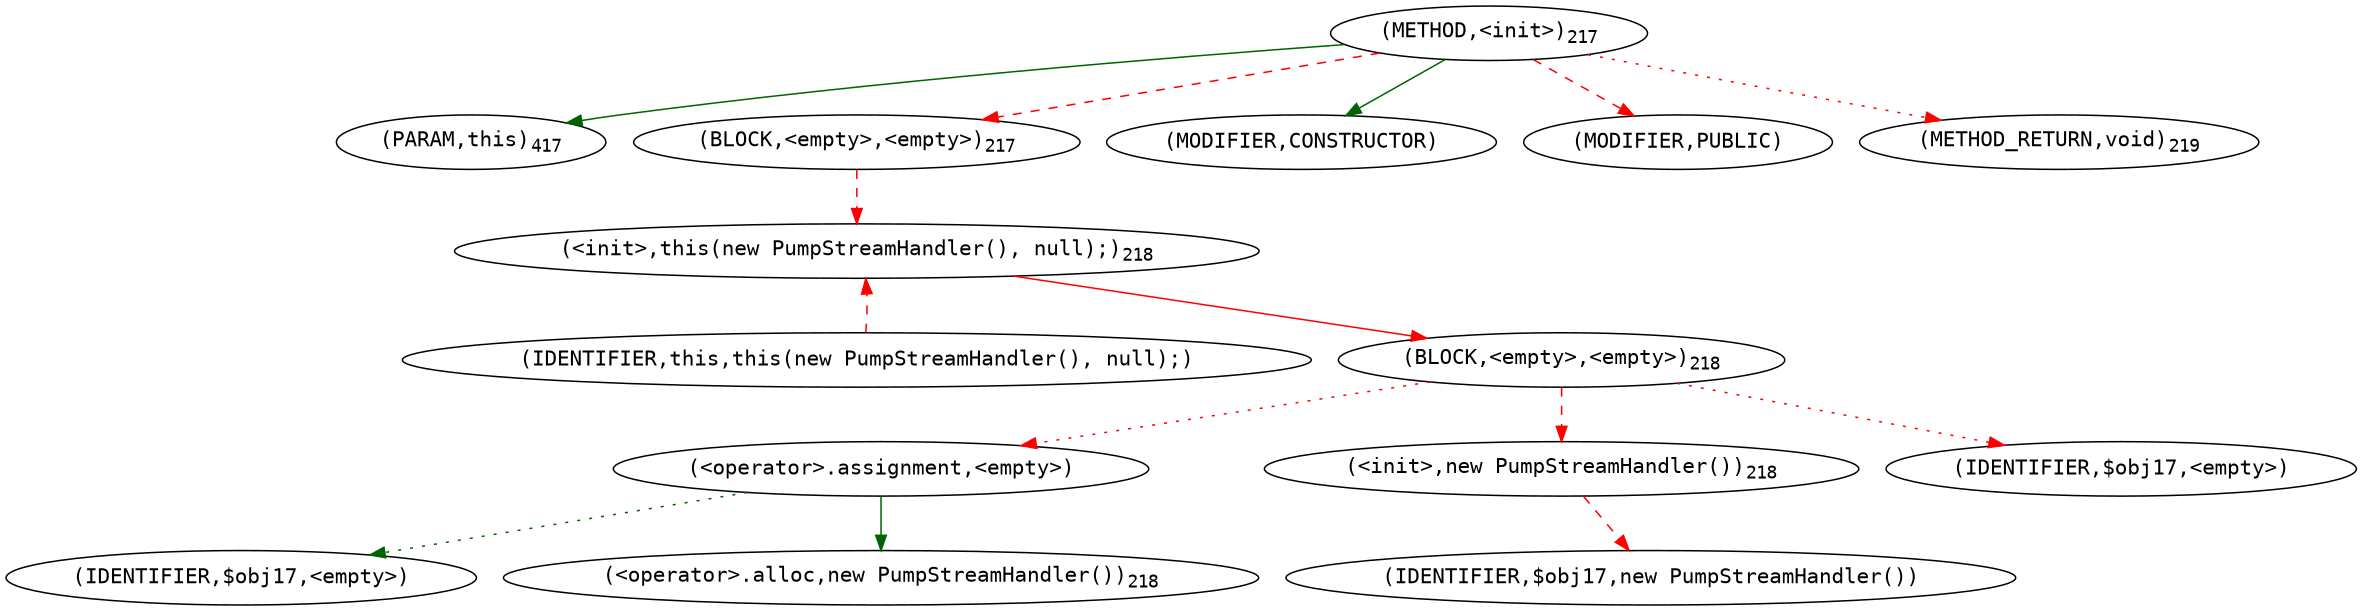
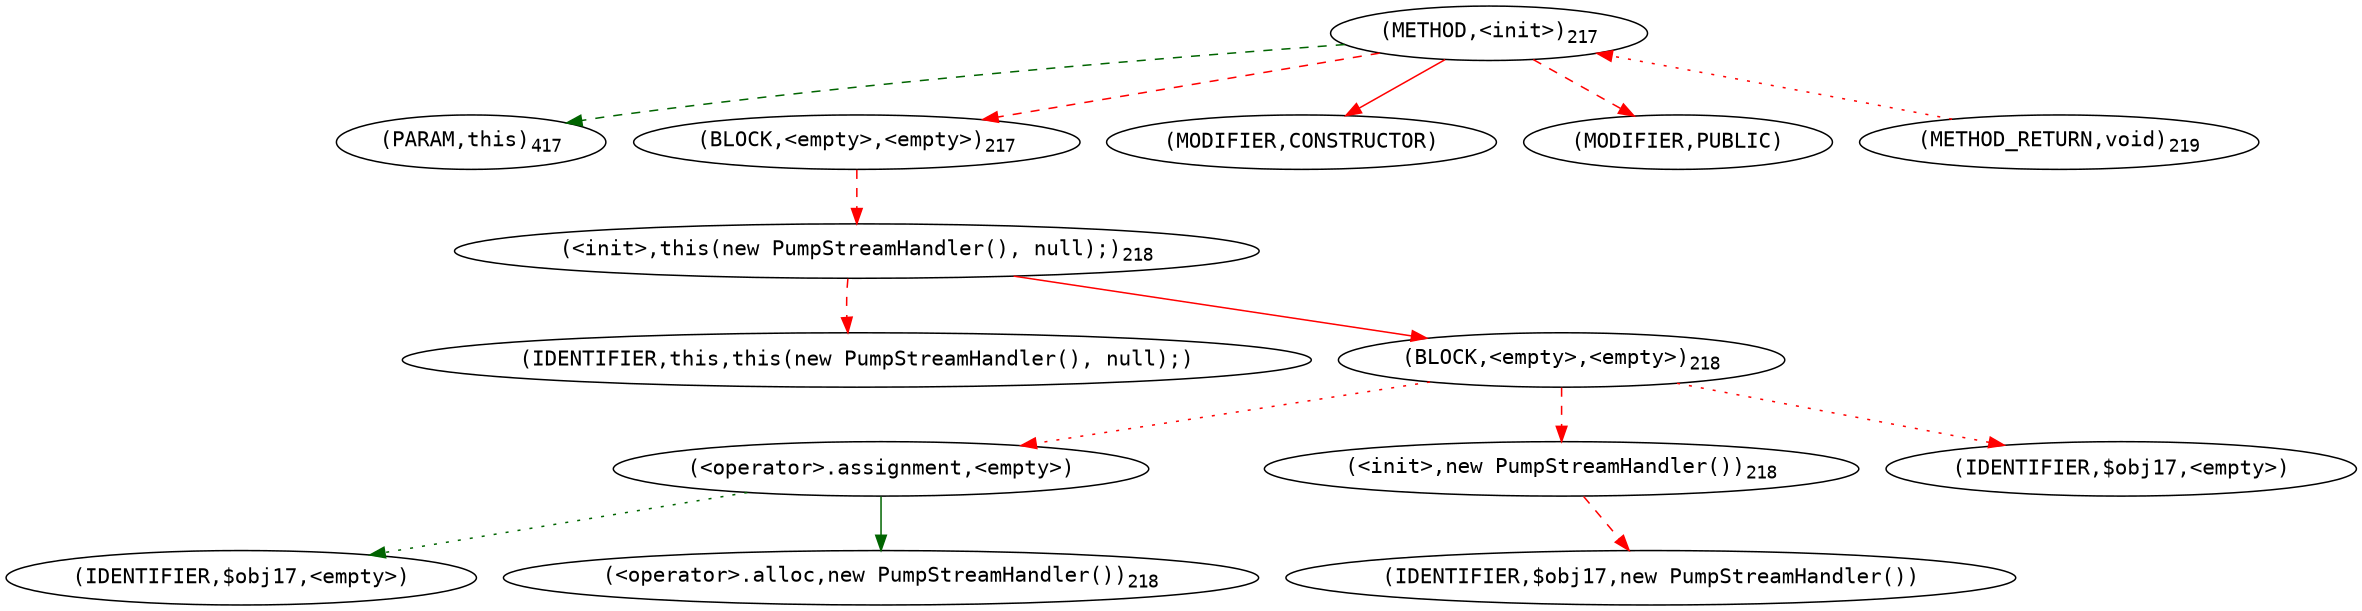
(963, 77) -> (963, 77)
(1402, 84) -> (1402, 84)
(1757, 86) -> (1782, 87)
(867, 313) -> (847, 298)
